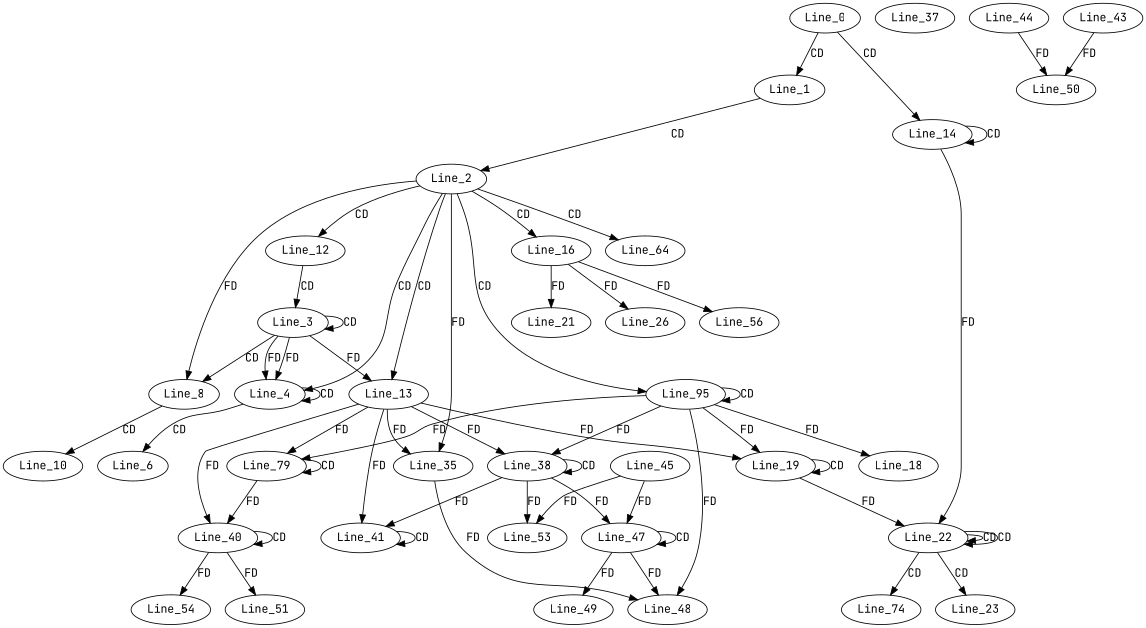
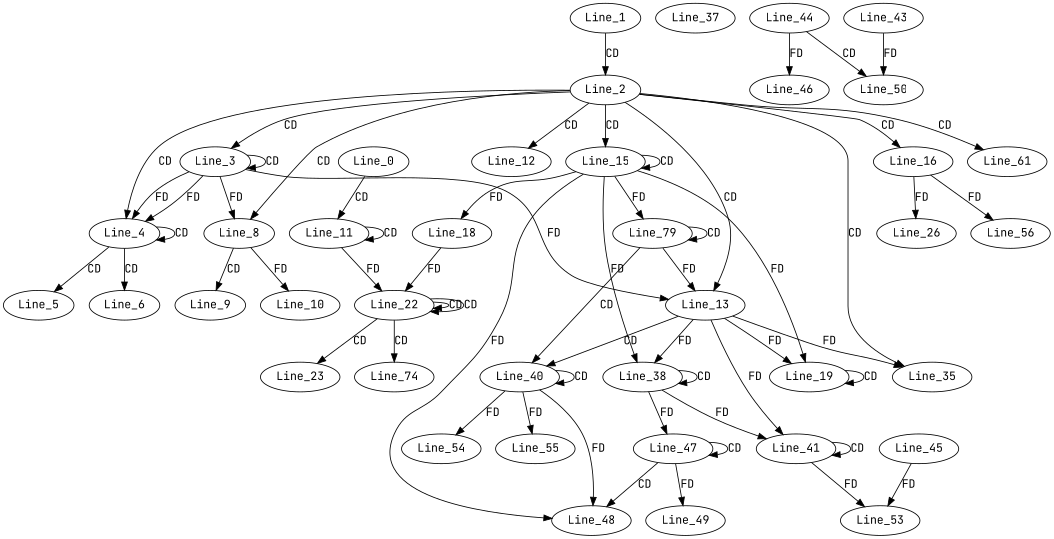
(809, 50) -> none
(1042, 54) -> (849, 54)
none -> (789, 90)
(932, 134) -> (329, 233)
(645, 251) -> (1007, 162)
(300, 283) -> (401, 102)
(231, 287) -> (324, 162)
none -> (39, 305)
none -> (210, 305)
(458, 323) -> (855, 233)
(551, 323) -> none
(252, 358) -> (236, 198)
(686, 394) -> (605, 162)
(331, 428) -> (676, 266)
(129, 430) -> (281, 269)
(213, 466) -> (631, 341)
(527, 498) -> (835, 482)
(637, 498) -> none
(848, 500) -> (426, 266)
(253, 502) -> (607, 305)
(655, 574) -> (645, 485)
(505, 577) -> (583, 435)
(265, 610) -> (535, 449)
